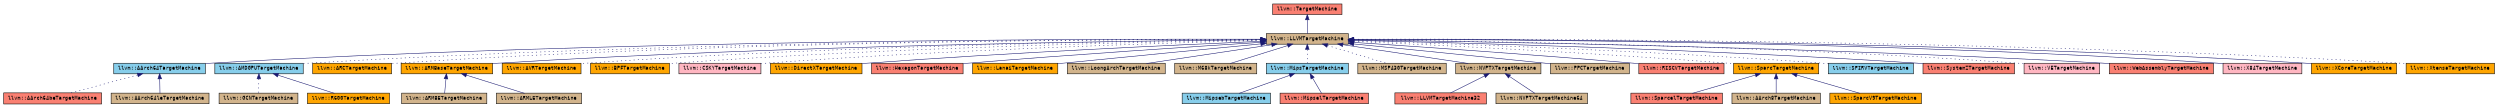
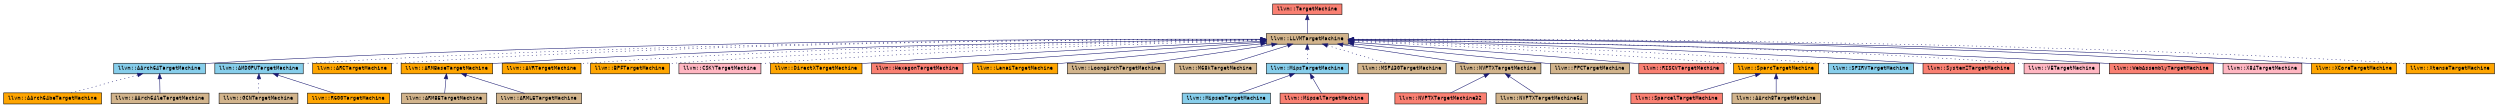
(53, 98) -> (53, 98)
(1441, 98) -> (1441, 98)
(1876, 98) -> none
